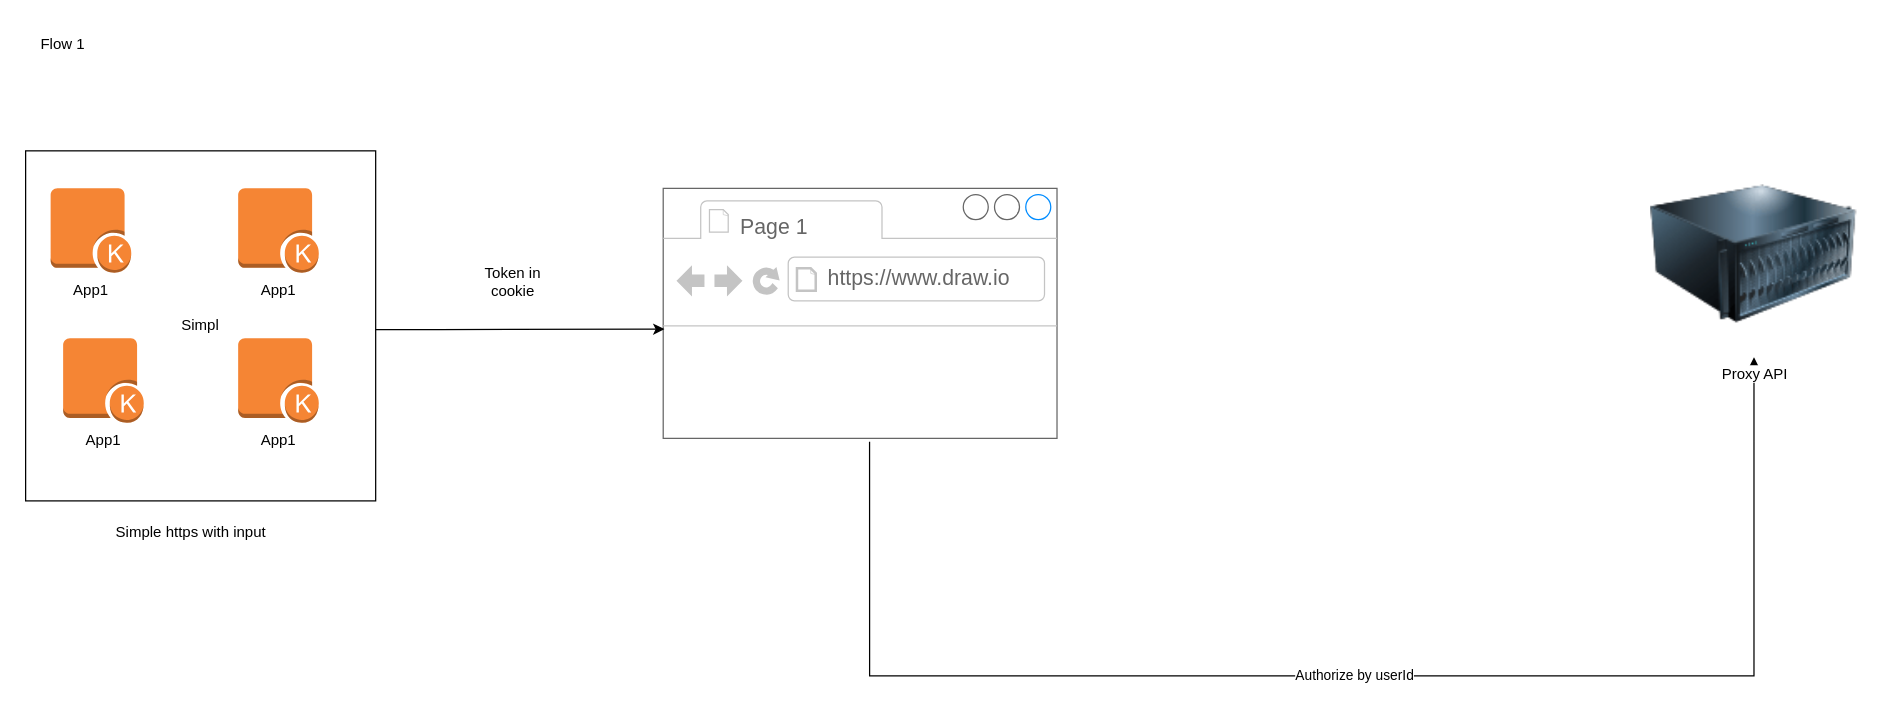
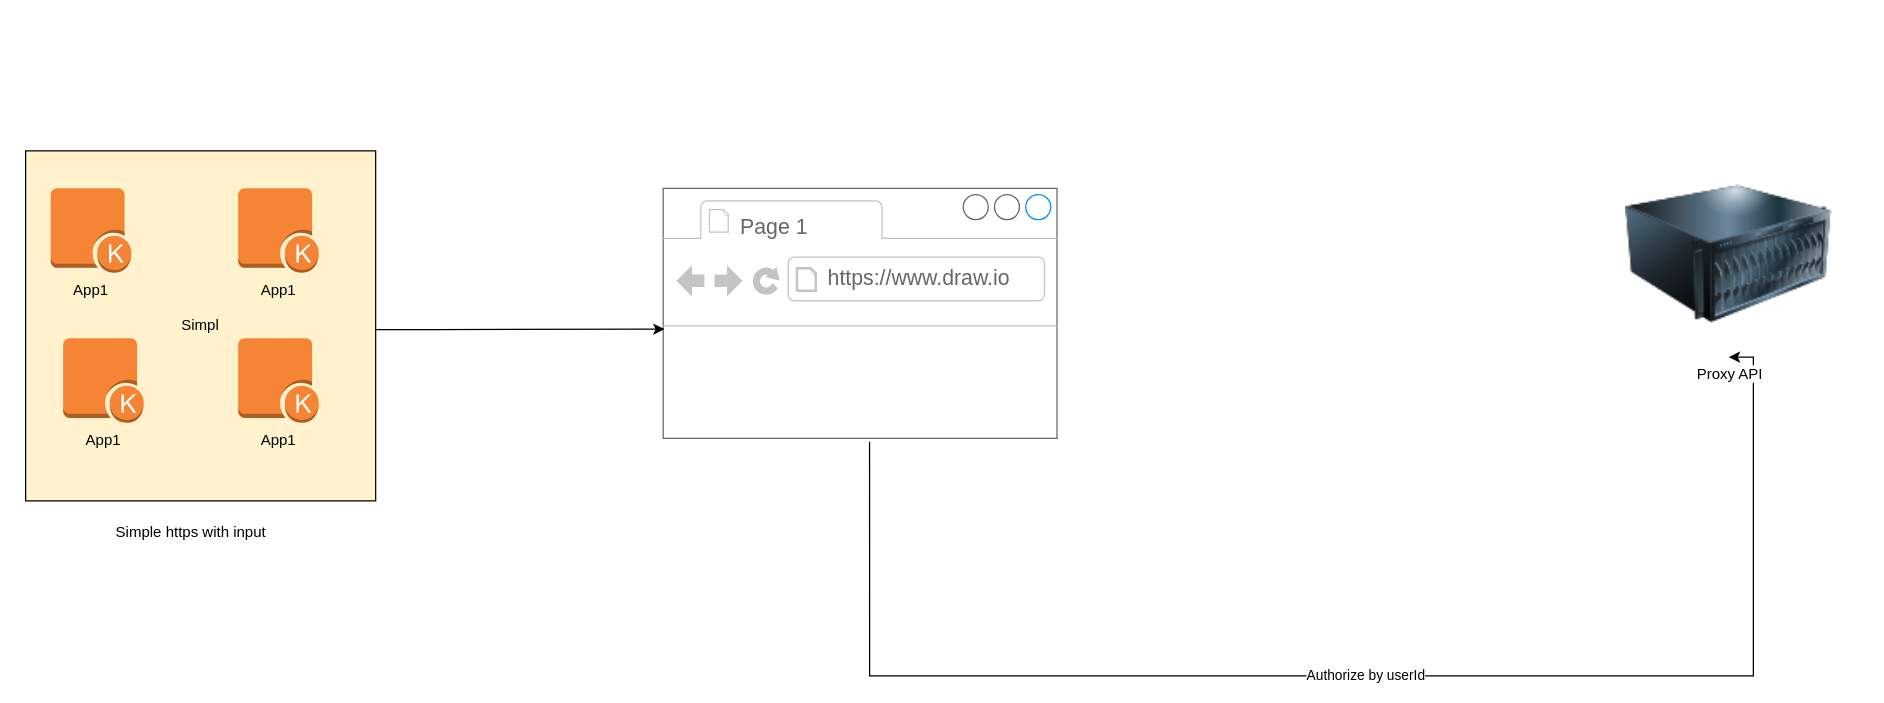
(63, 44) -> none
(1754, 254) -> (1729, 254)
(513, 282) -> none
(201, 326) -> (201, 326)
